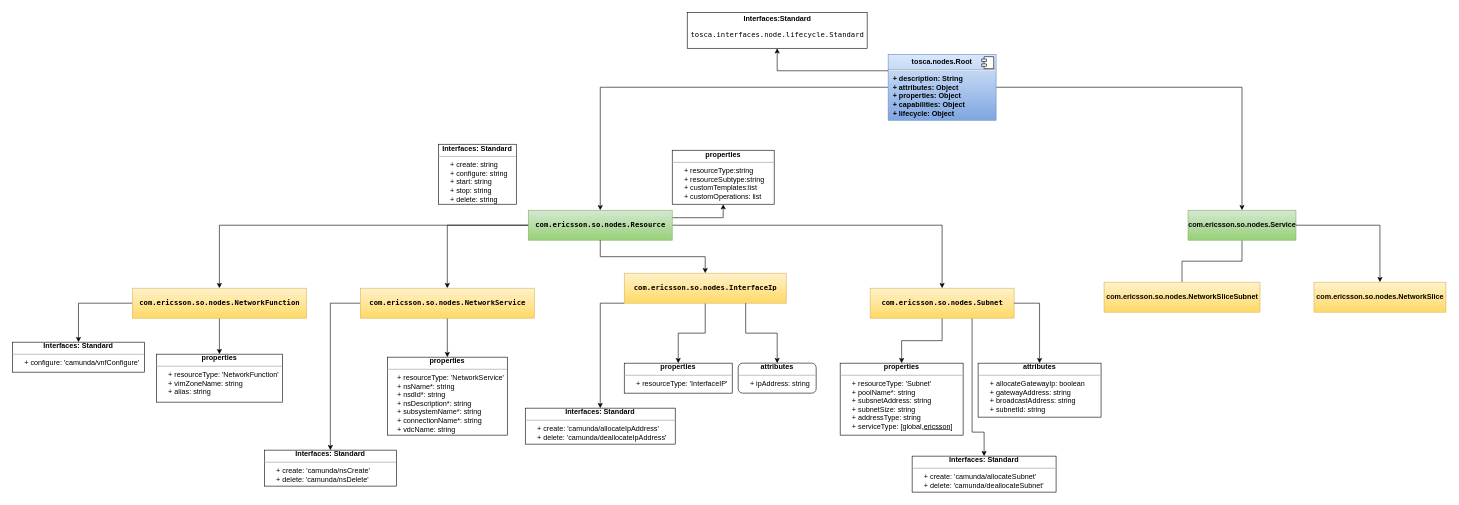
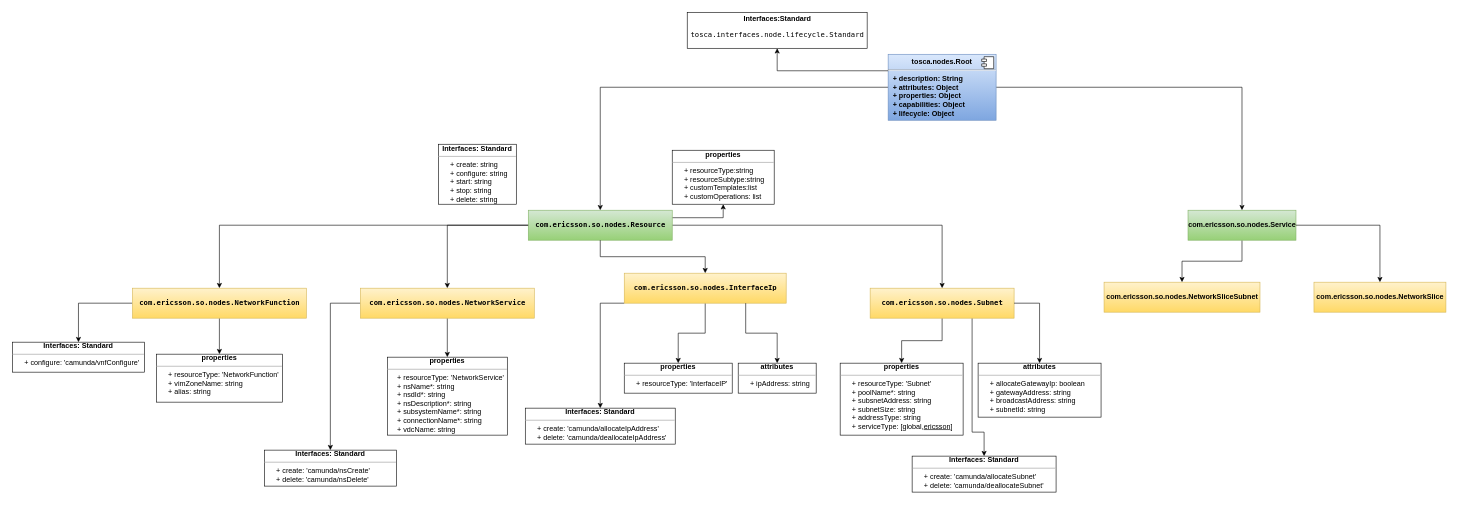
(1182, 278) -> (1182, 276)
(777, 378) -> (777, 378)
